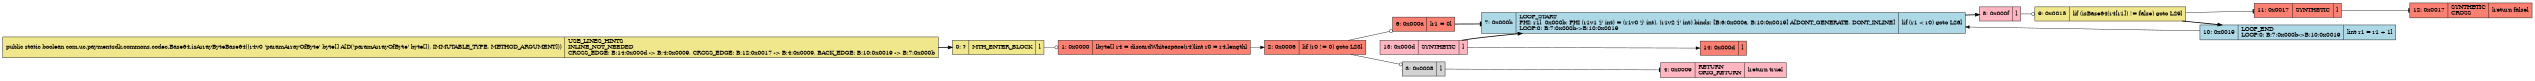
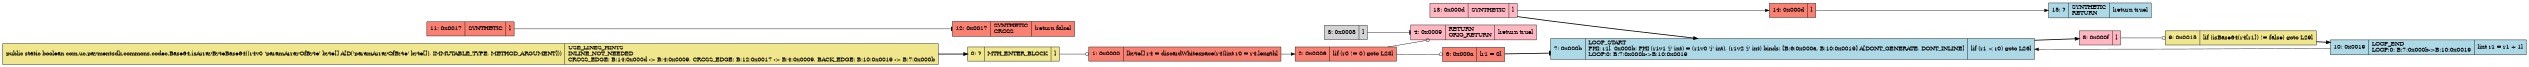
none -> (2100, 10)
(2219, 12) -> none
(1375, 59) -> (1407, 44)
